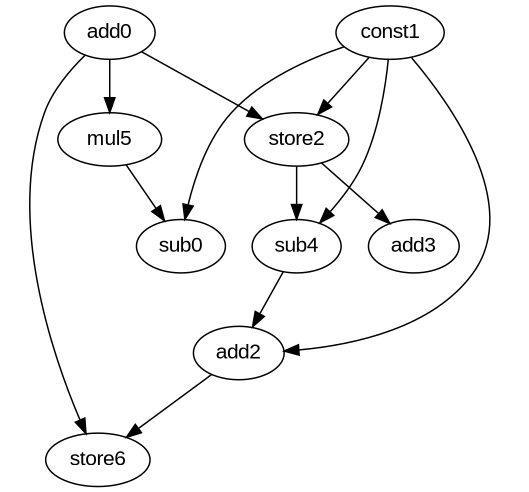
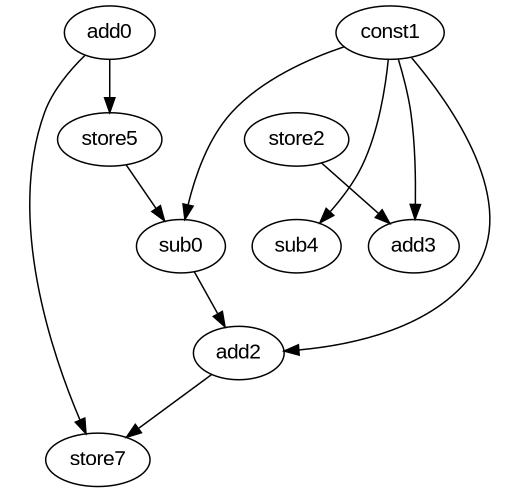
(348, 80) -> (413, 131)
(195, 82) -> none
(110, 139) -> (110, 139)
(297, 186) -> none
(272, 293) -> (206, 293)
(98, 460) -> (98, 460)
